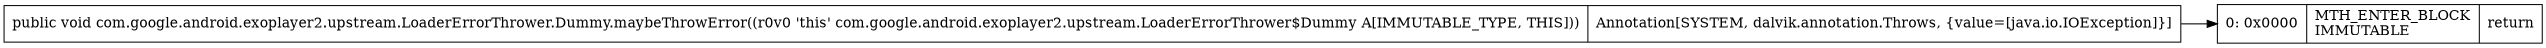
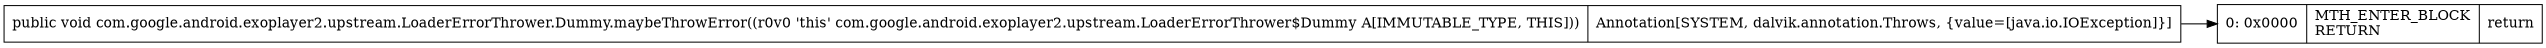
(2363, 31) -> (2348, 31)
